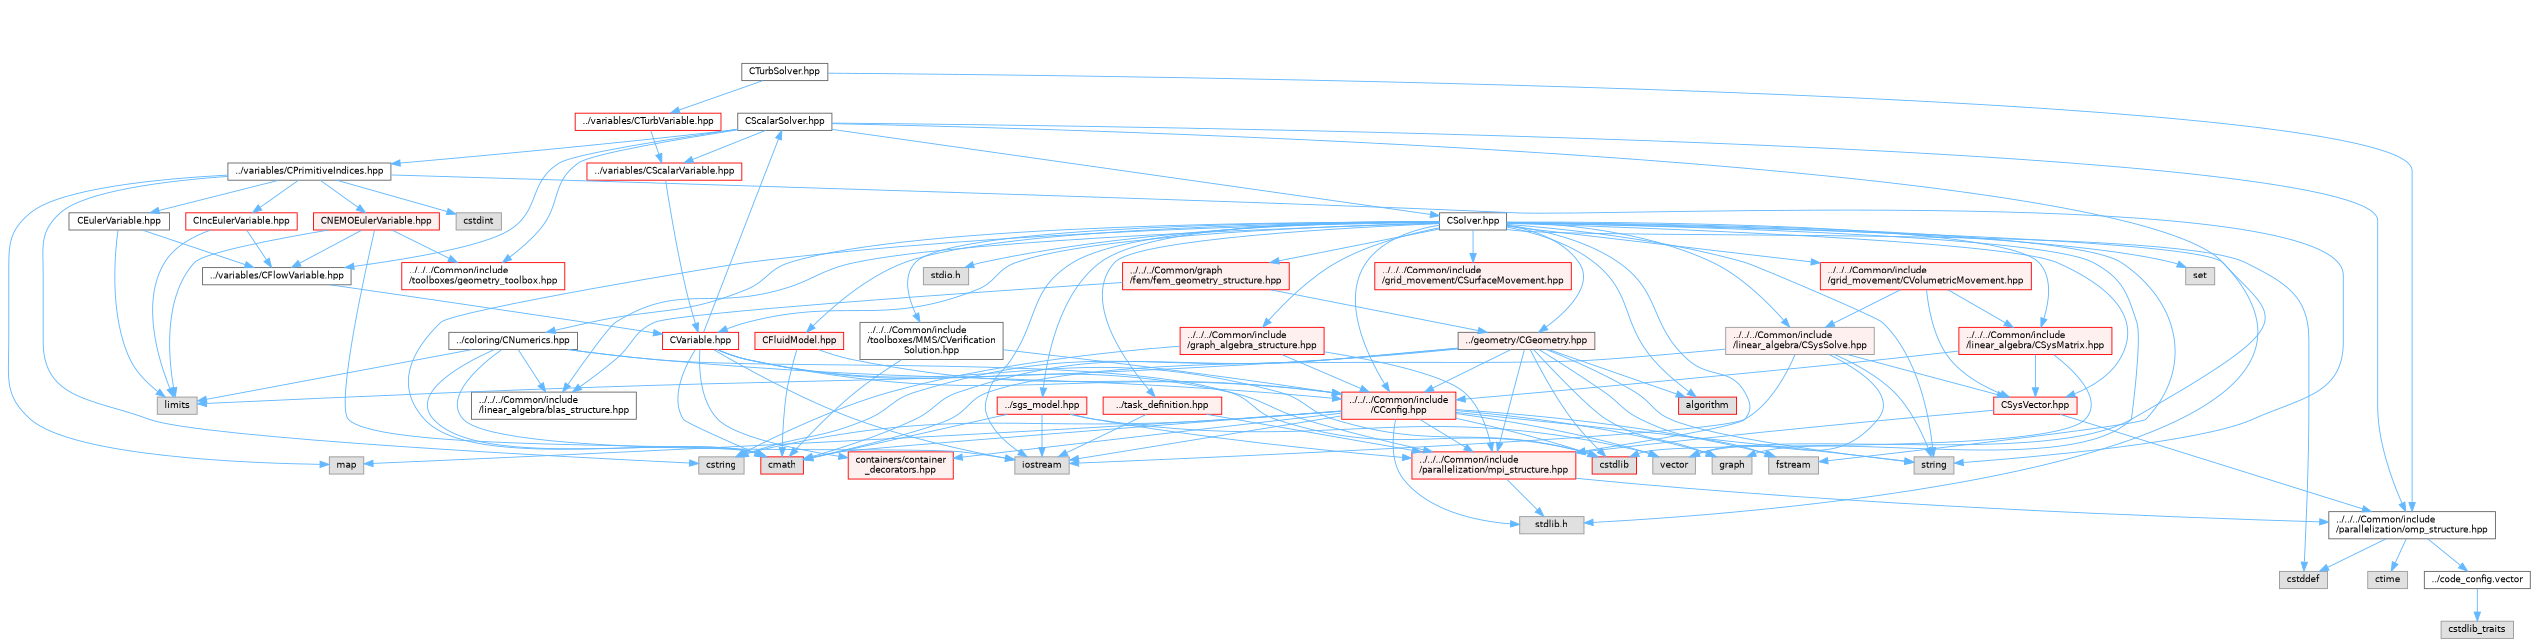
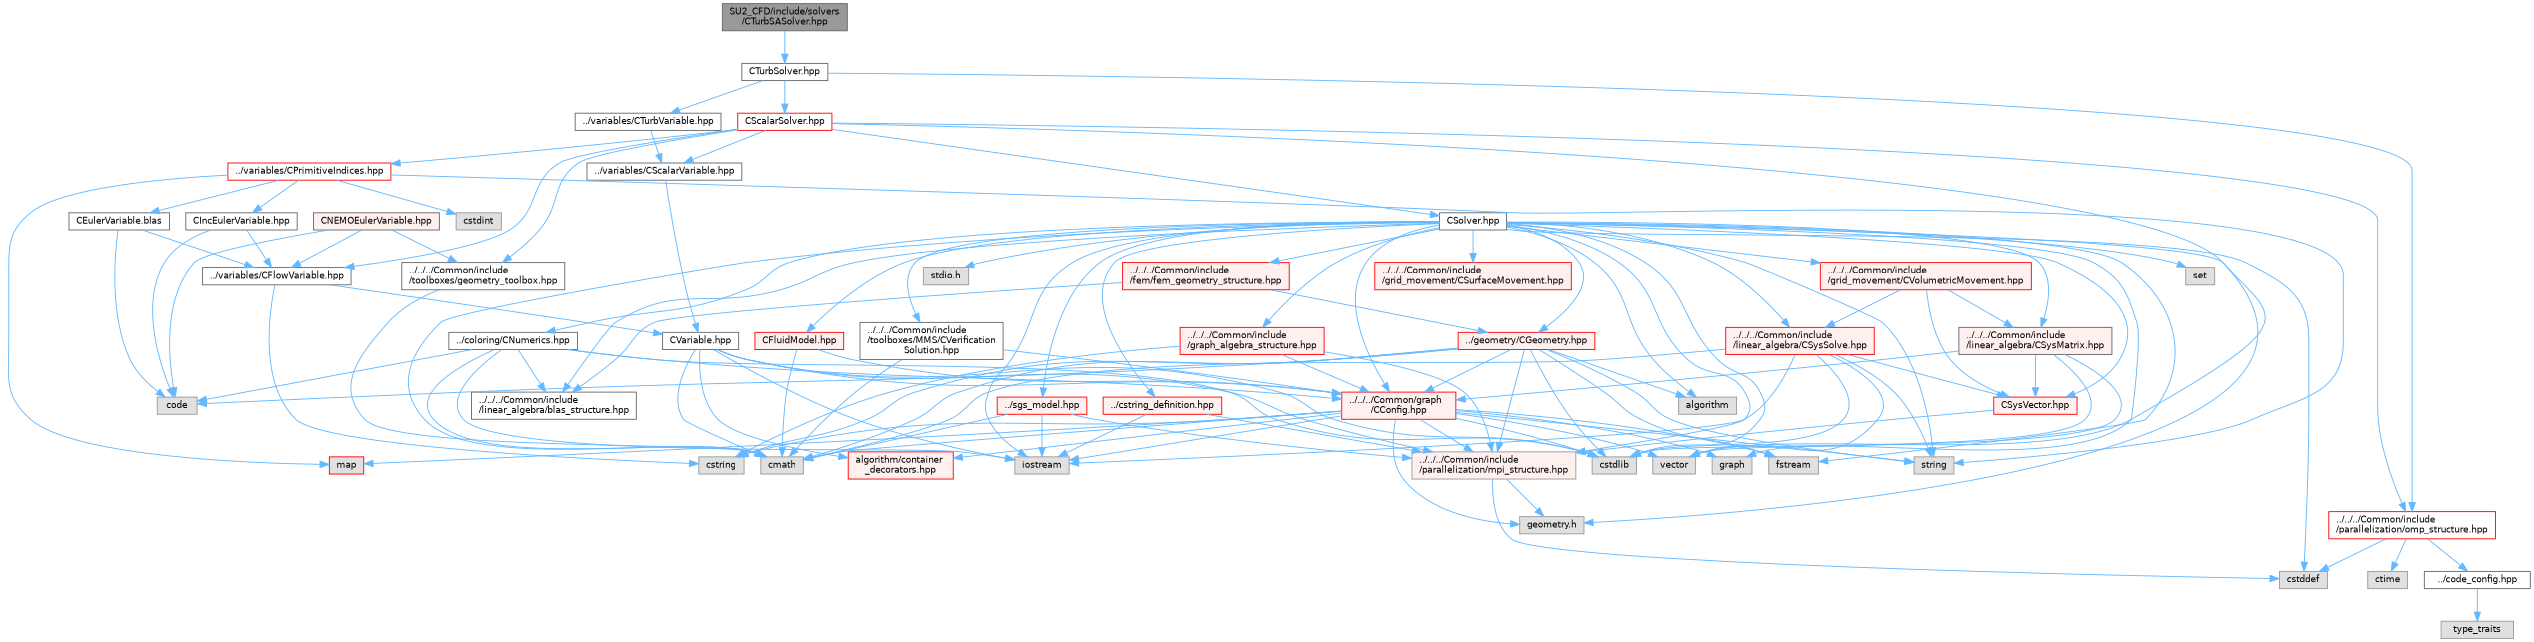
none -> (785, 17)
(648, 122) -> (648, 122)
(785, 122) -> (785, 122)
(309, 172) -> (309, 172)
(664, 172) -> (664, 172)
(339, 194) -> none
(119, 221) -> (119, 221)
(241, 221) -> (241, 221)
(376, 221) -> (376, 221)
(741, 236) -> (785, 92)
(1023, 261) -> (1701, 338)
(483, 276) -> (483, 276)
(1206, 276) -> (1206, 276)
(701, 341) -> (701, 341)
(1526, 341) -> (1526, 341)
(1800, 341) -> (1800, 341)
(2035, 341) -> (2035, 341)
(177, 406) -> (177, 406)
(1162, 406) -> (1162, 406)
(1399, 406) -> (1399, 406)
(1708, 406) -> (1708, 406)
(1604, 418) -> none
(1404, 427) -> (1955, 443)
(194, 428) -> (421, 446)
none -> (1803, 437)
(441, 438) -> (431, 436)
(2211, 462) -> none
(347, 465) -> (347, 465)
(782, 465) -> (782, 465)
(901, 465) -> (901, 465)
(1494, 465) -> (1494, 465)
(1614, 465) -> (1614, 465)
(1947, 506) -> (1857, 567)
(1552, 525) -> (1552, 525)
(2412, 525) -> (2412, 525)
(2477, 580) -> (2477, 580)
(2477, 630) -> (2477, 630)
